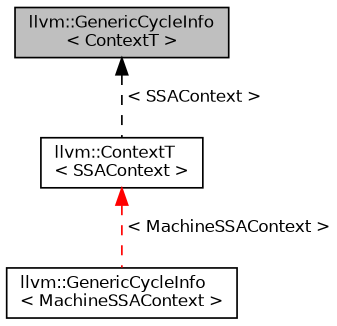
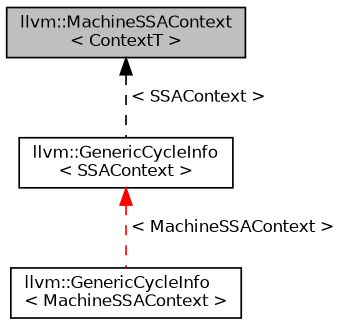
(122, 33) -> (126, 33)
(122, 163) -> (126, 163)
